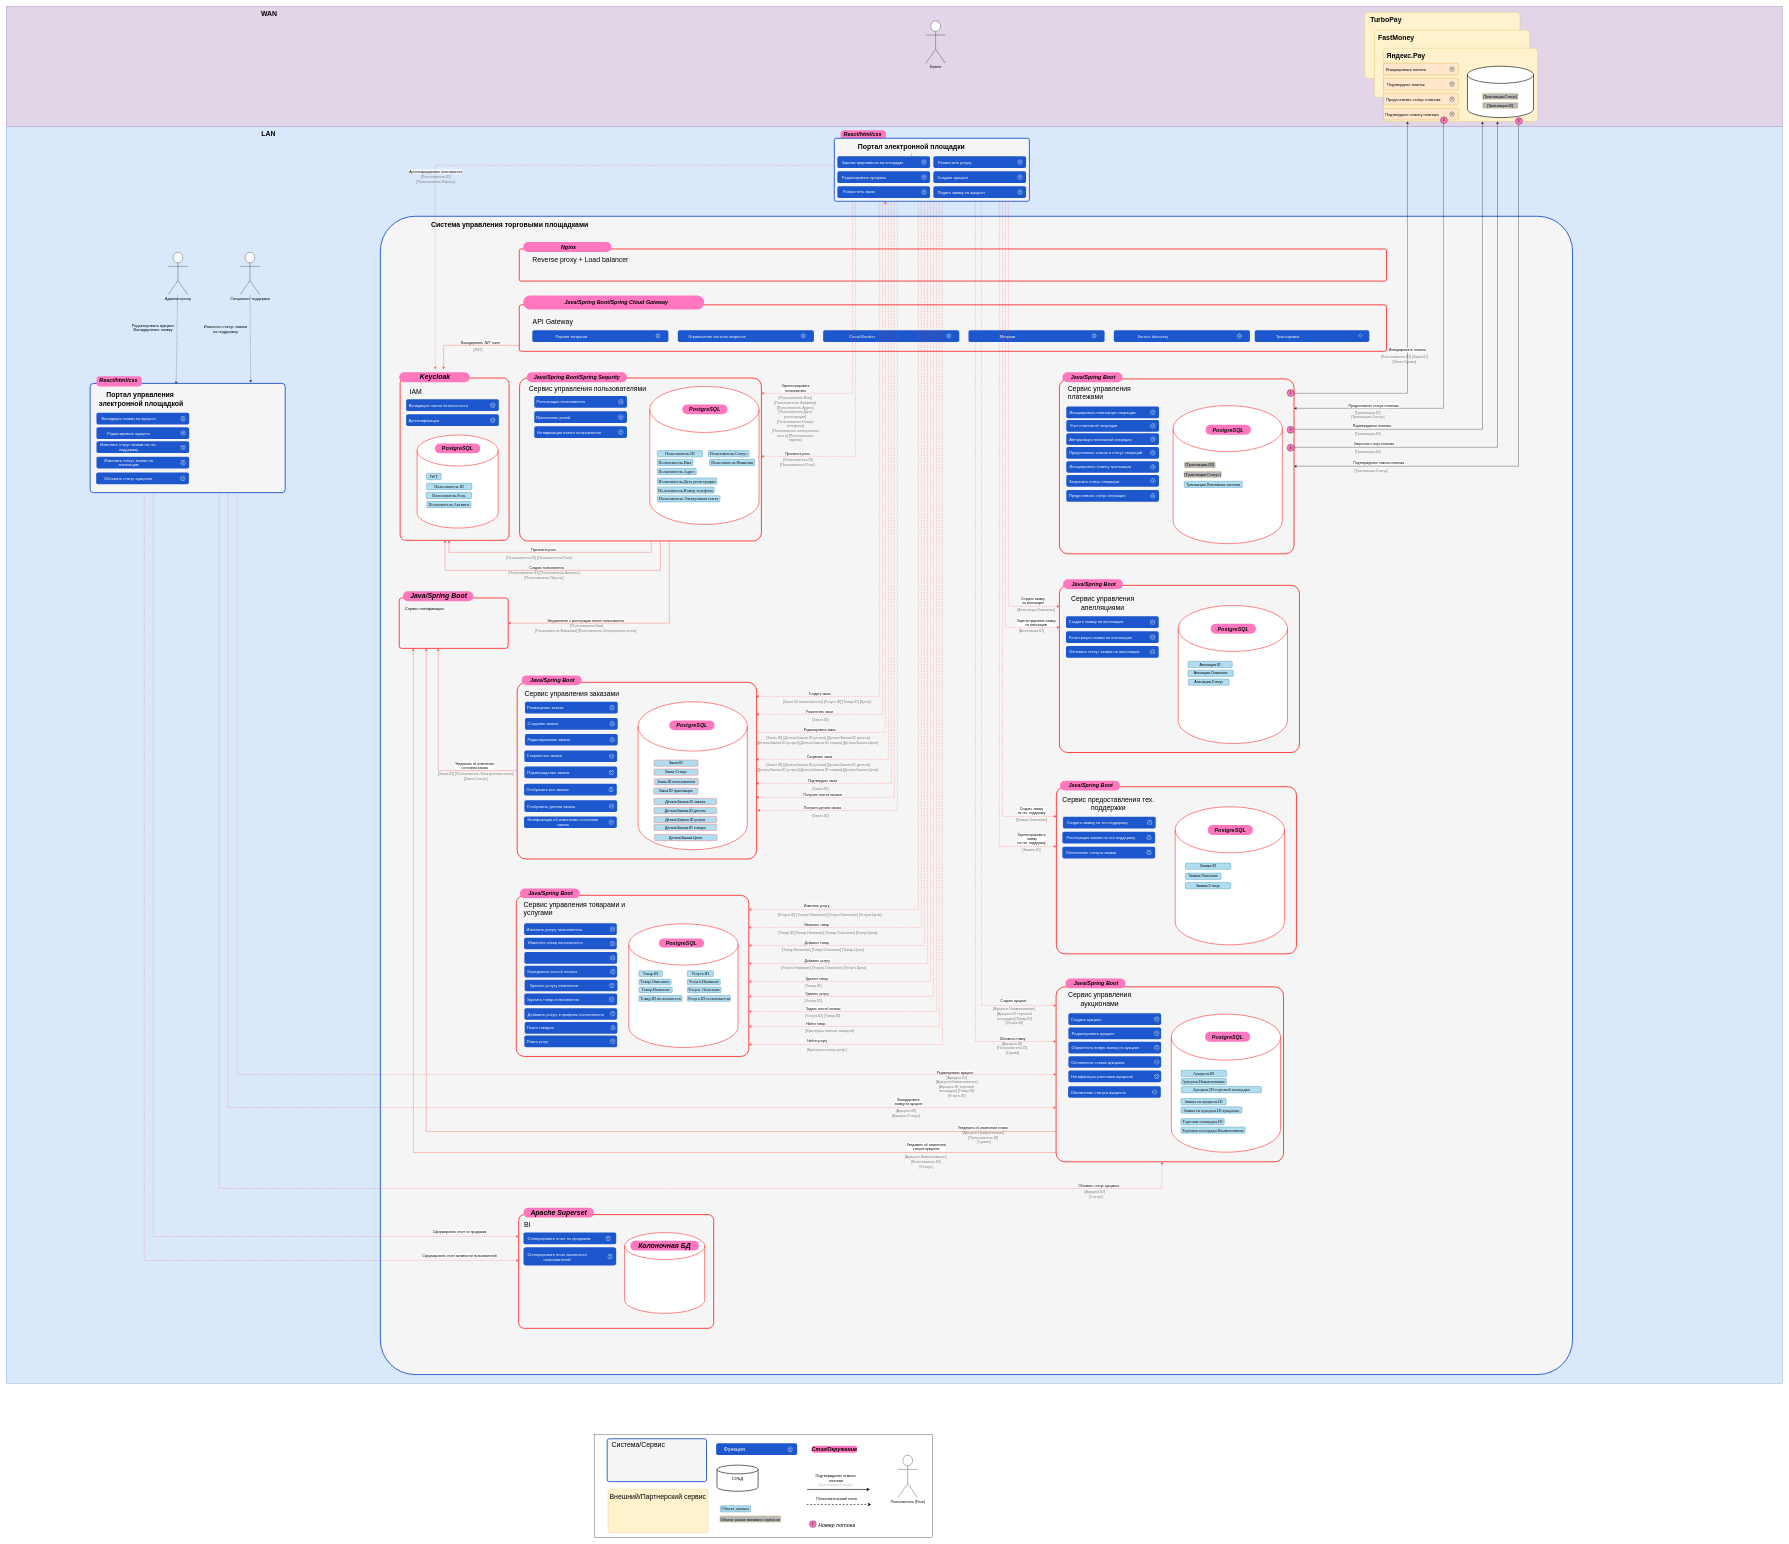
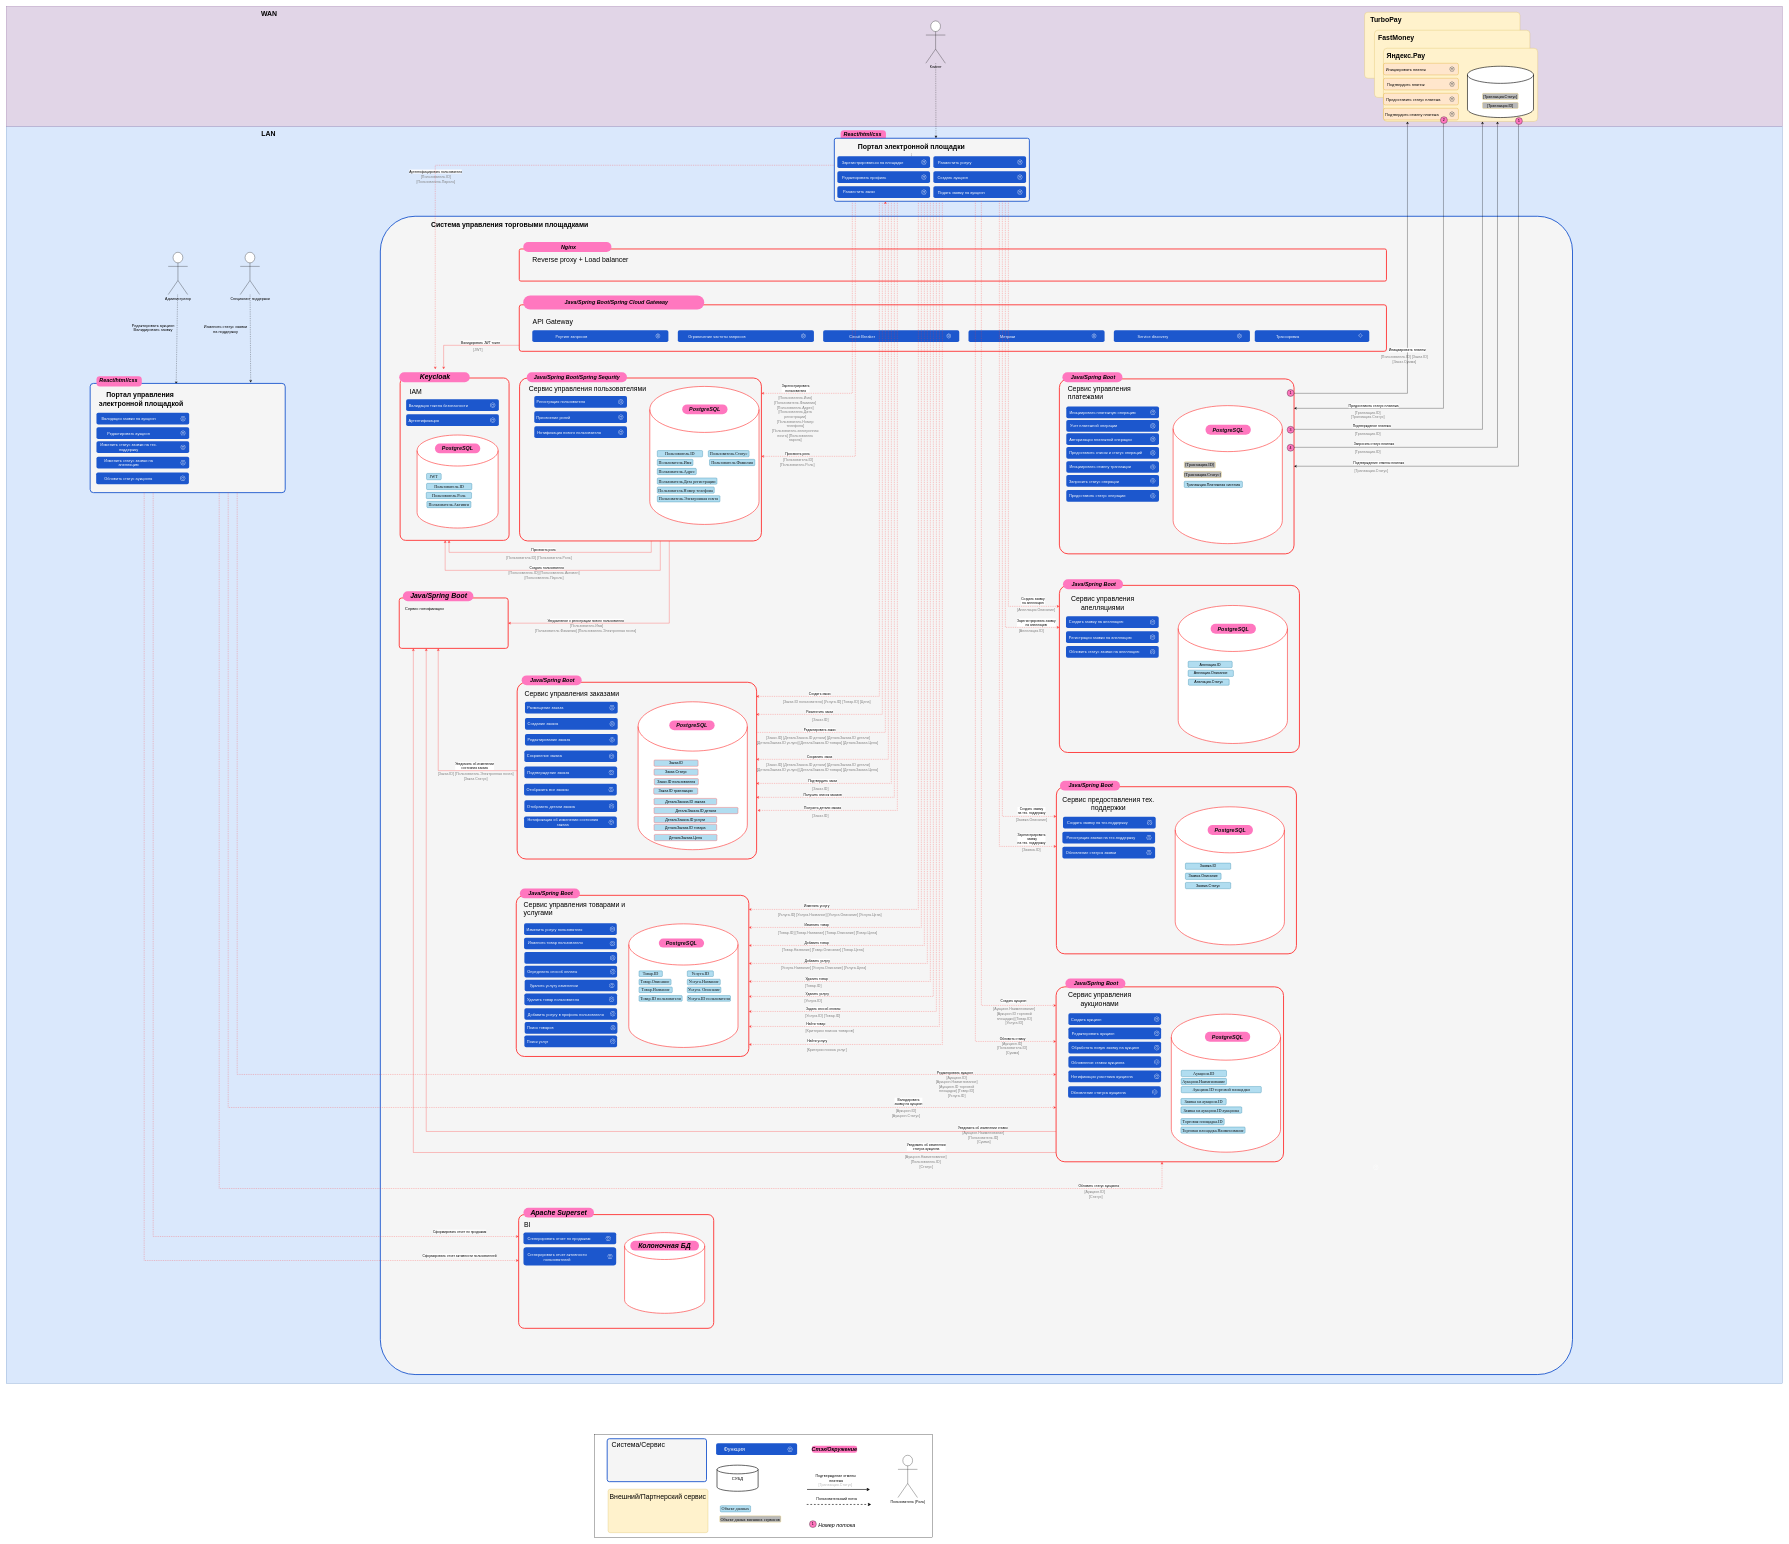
none -> (936, 135)
(685, 810) -> (696, 810)
